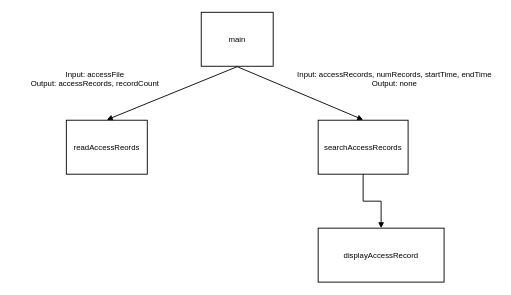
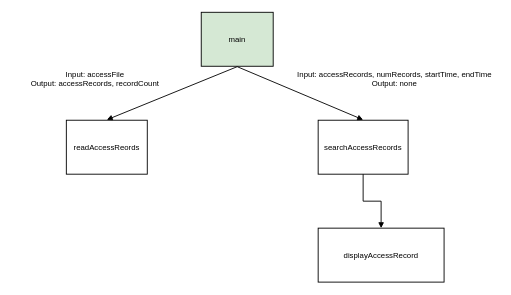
(237, 39) -> (237, 39)
